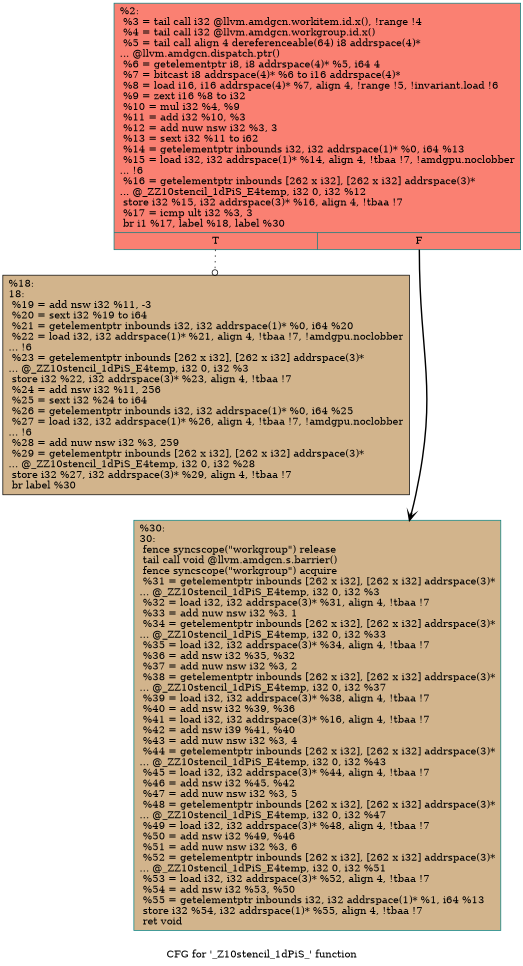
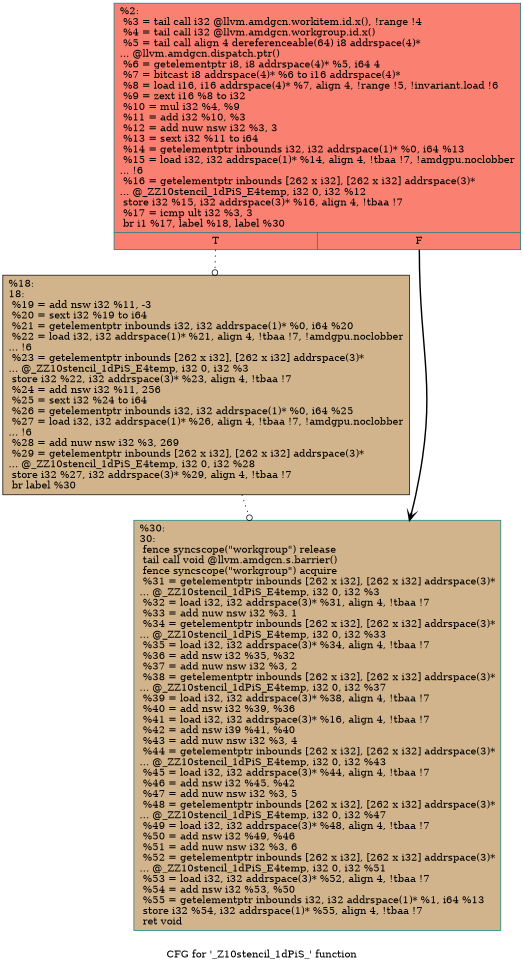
(189, 139) -> (189, 139)
(94, 443) -> (94, 443)
none -> (245, 505)
